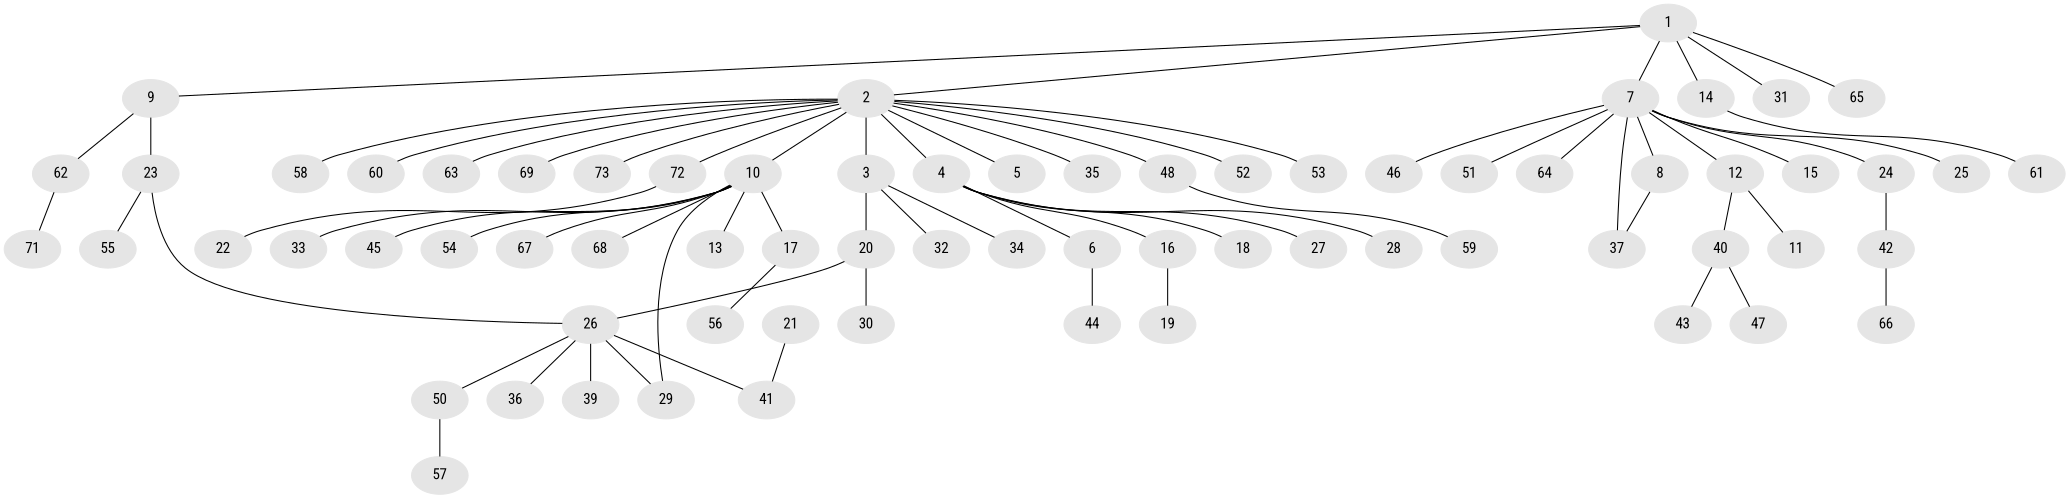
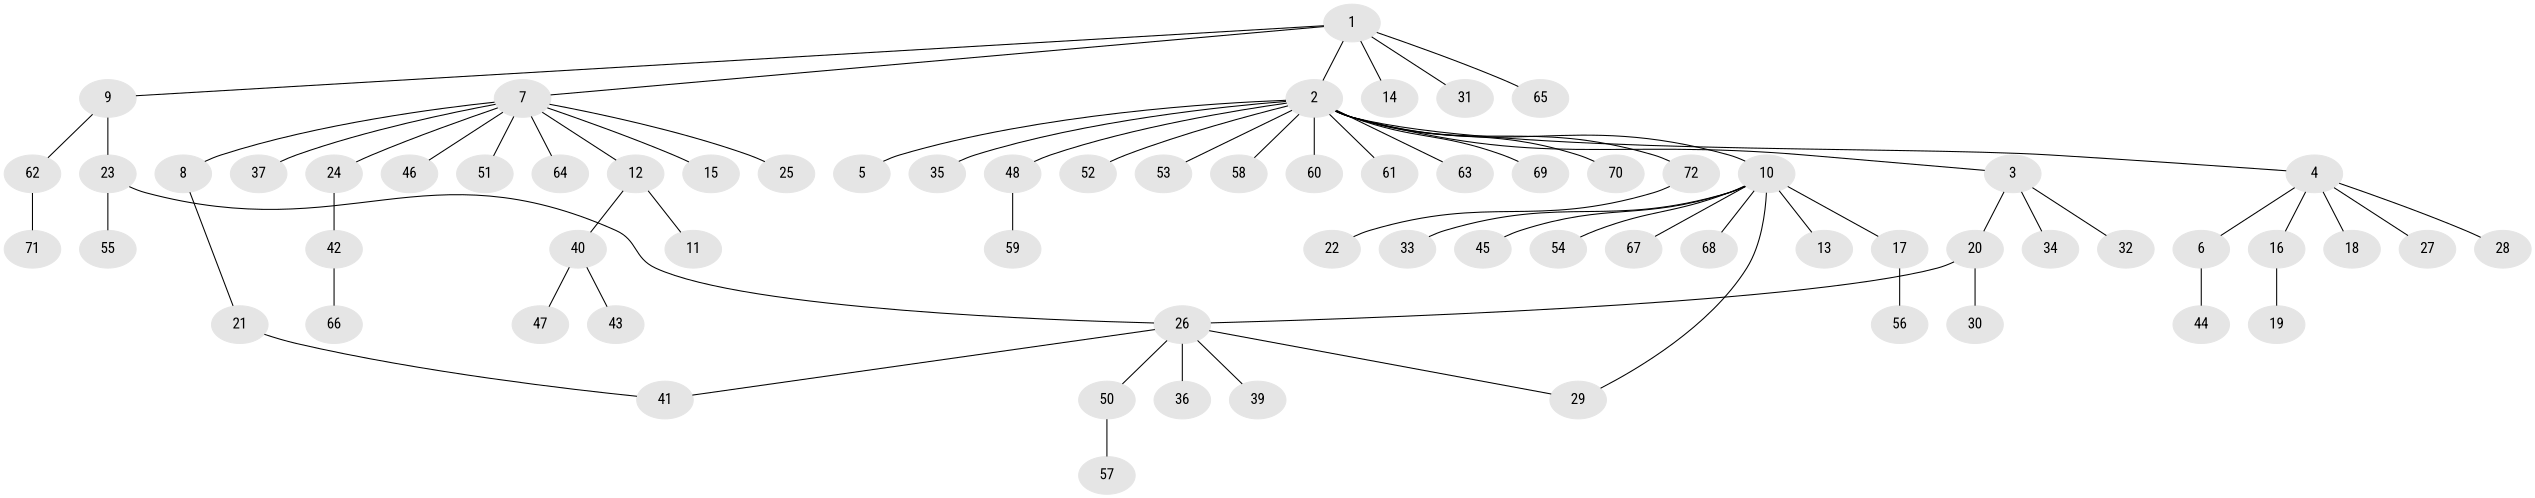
(1871, 136) -> (1352, 136)
(602, 174) -> (1616, 174)
(1638, 212) -> (211, 249)
